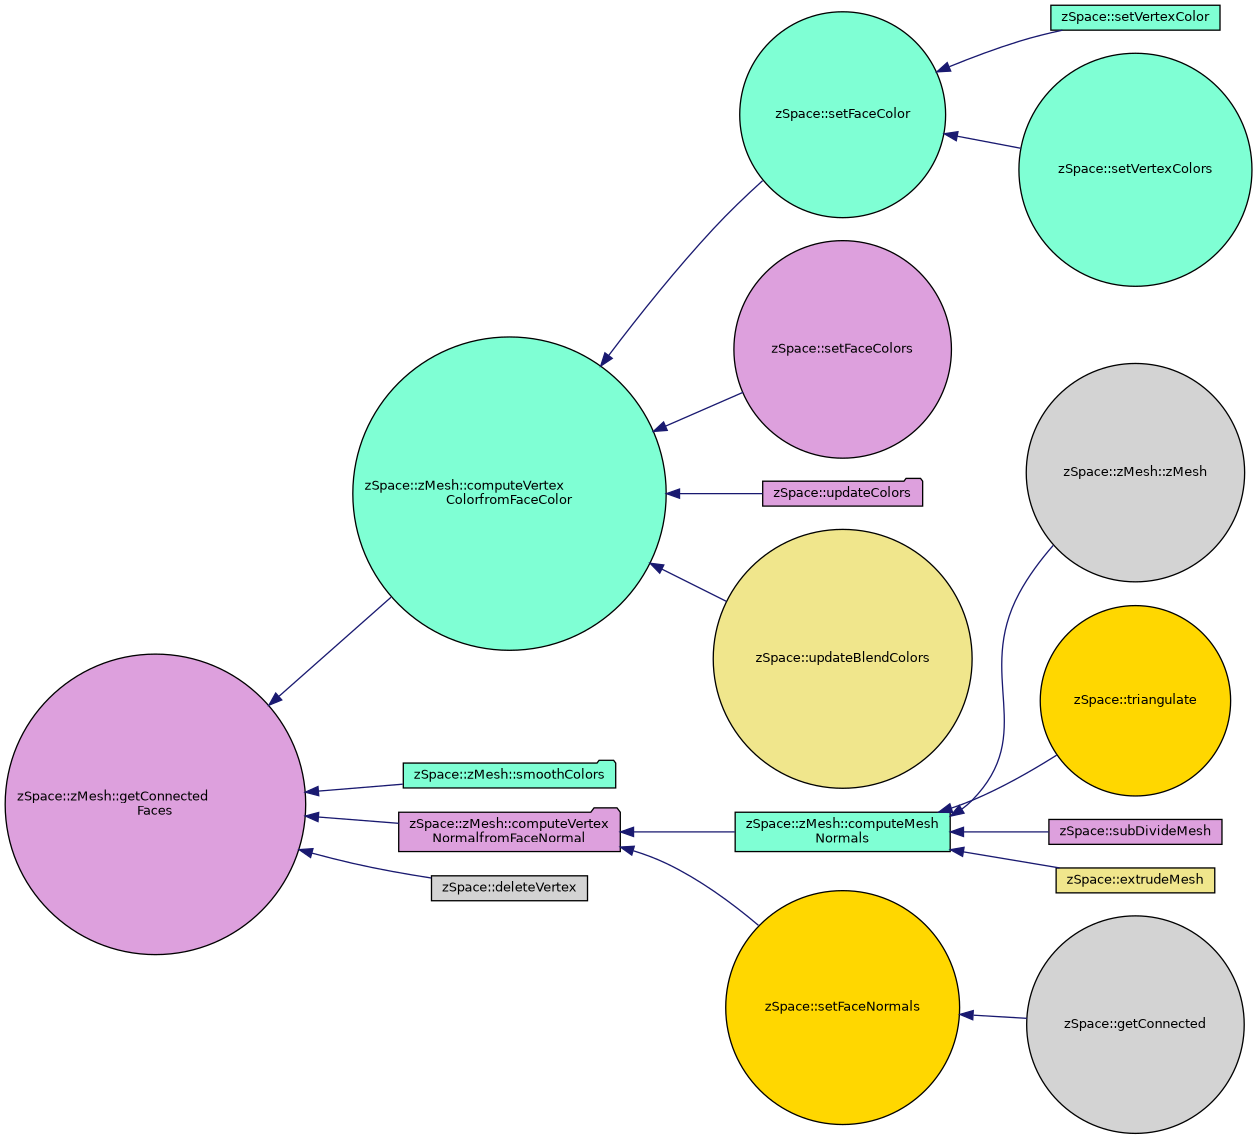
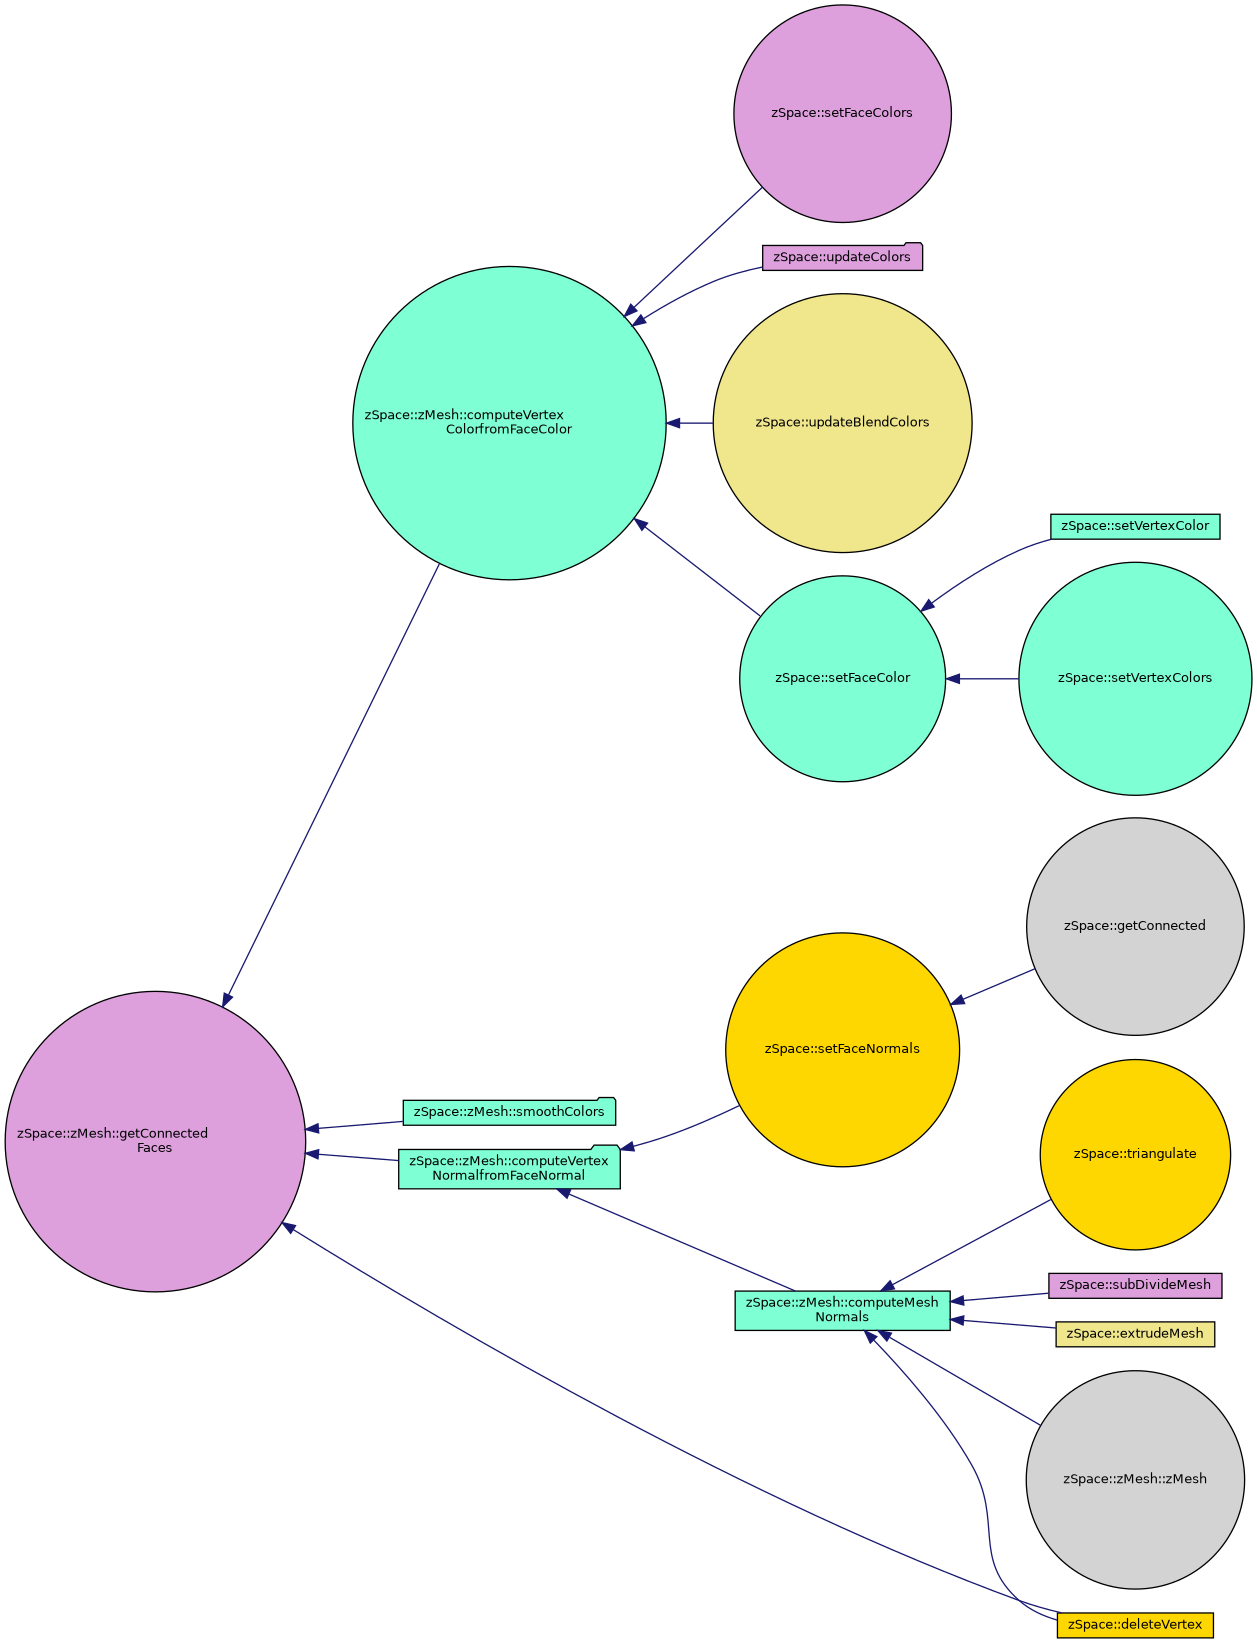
(509, 832) -> (509, 1169)
(509, 888) -> (1135, 1625)
none -> (978, 1479)
